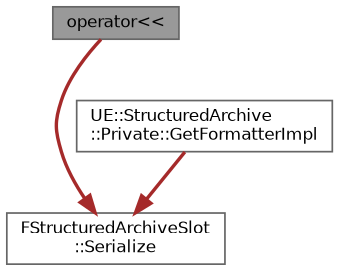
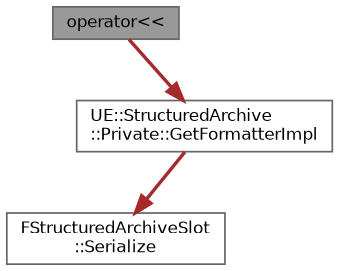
(57, 116) -> (150, 63)
